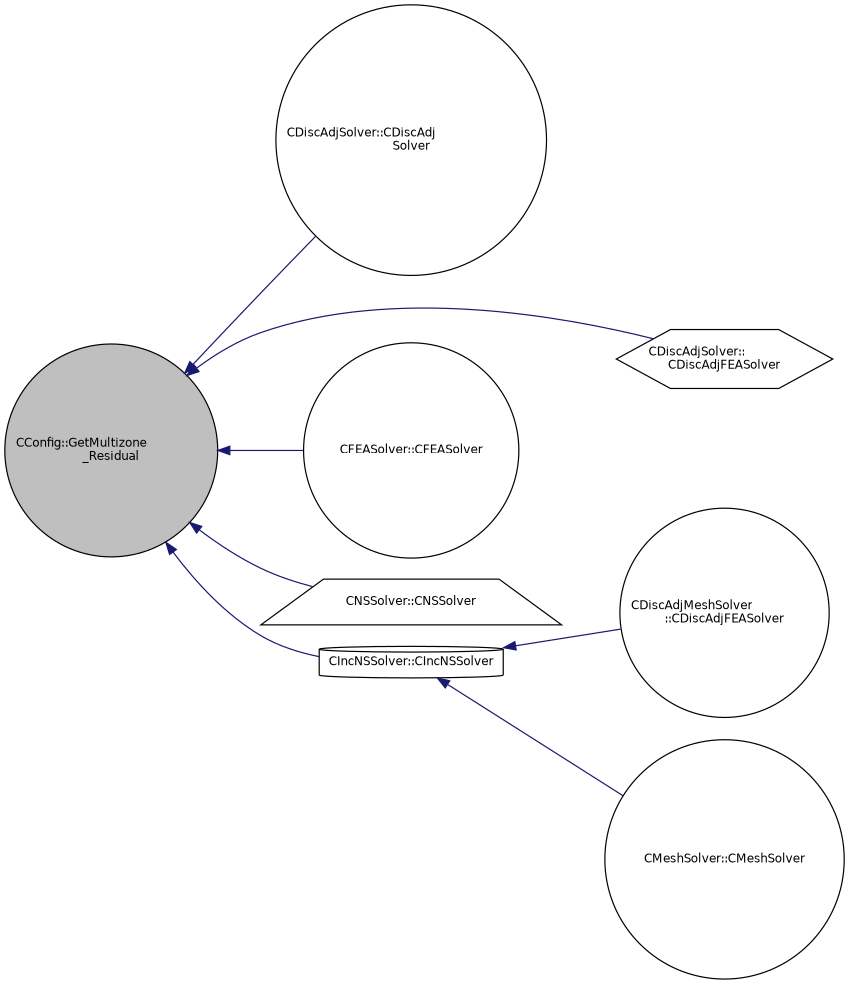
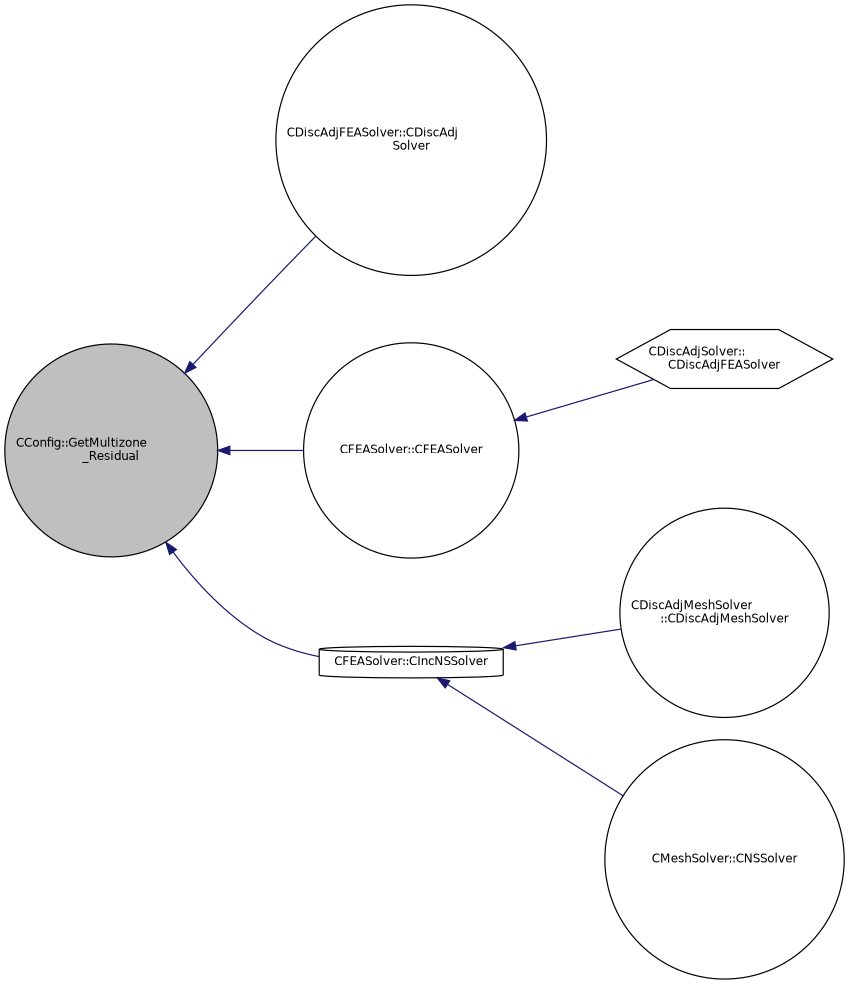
(411, 140) -> (411, 140)
(421, 308) -> (590, 398)
(411, 602) -> none
(725, 613) -> (725, 613)
(411, 662) -> (411, 662)
(725, 859) -> (725, 859)
